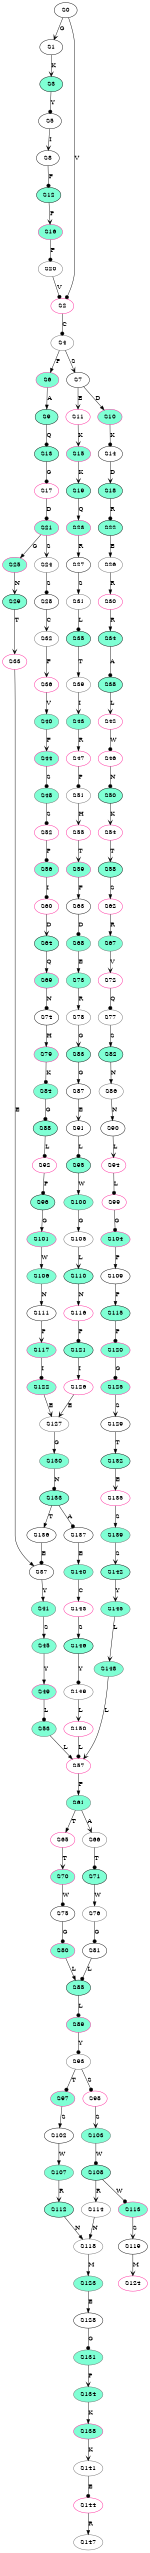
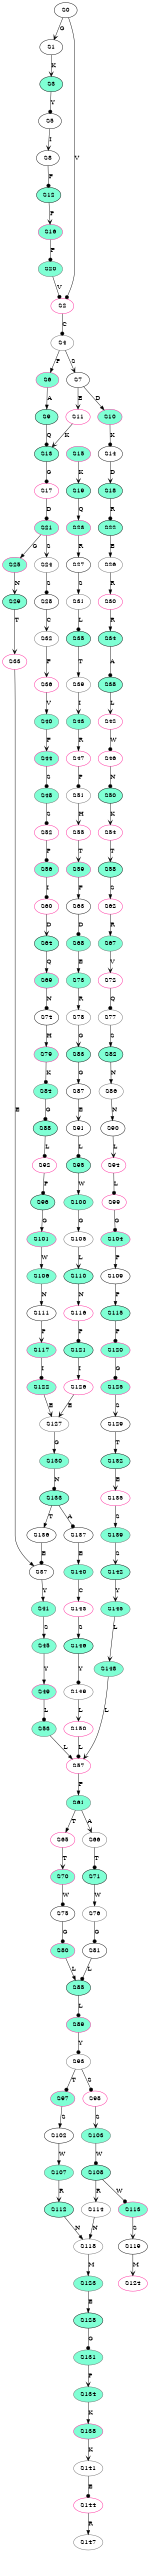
(50, 269) -> (50, 269)
(78, 433) -> (64, 434)
(88, 2321) -> (88, 2321)
